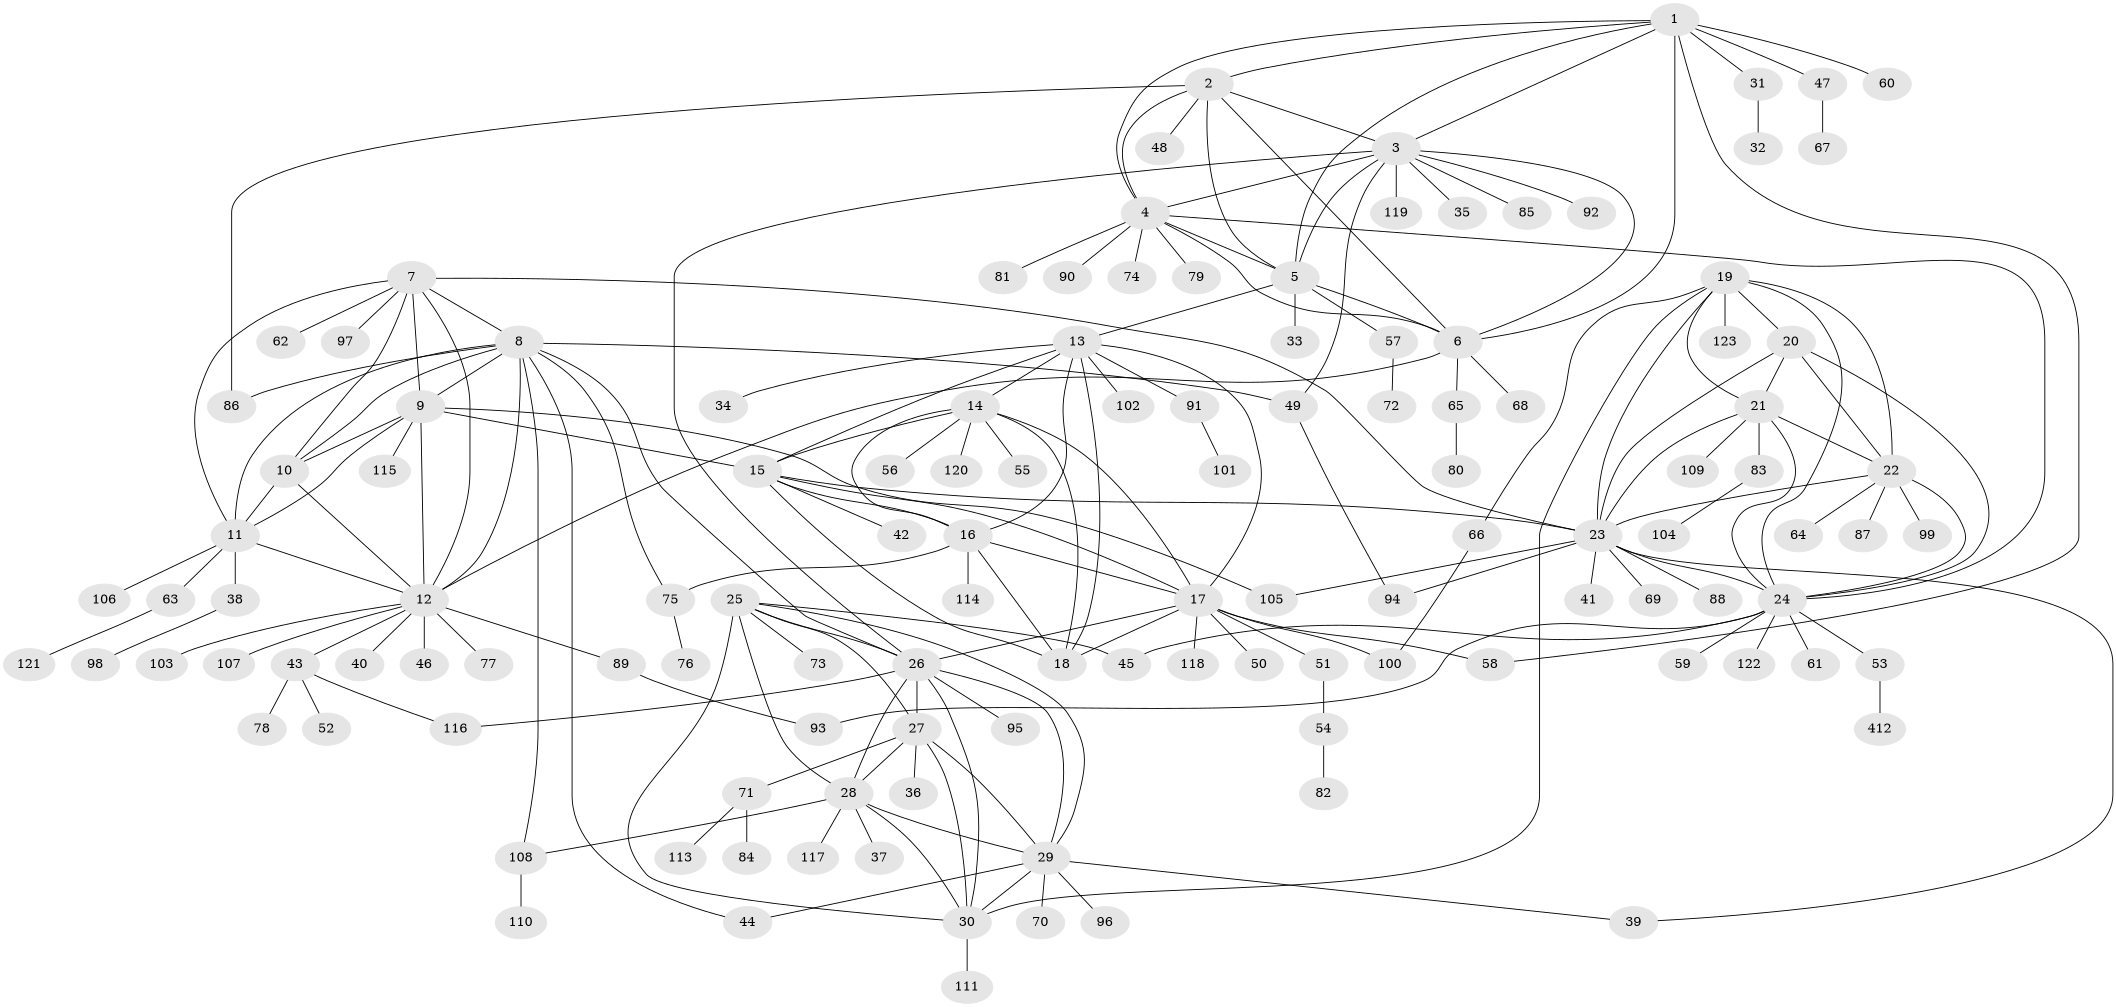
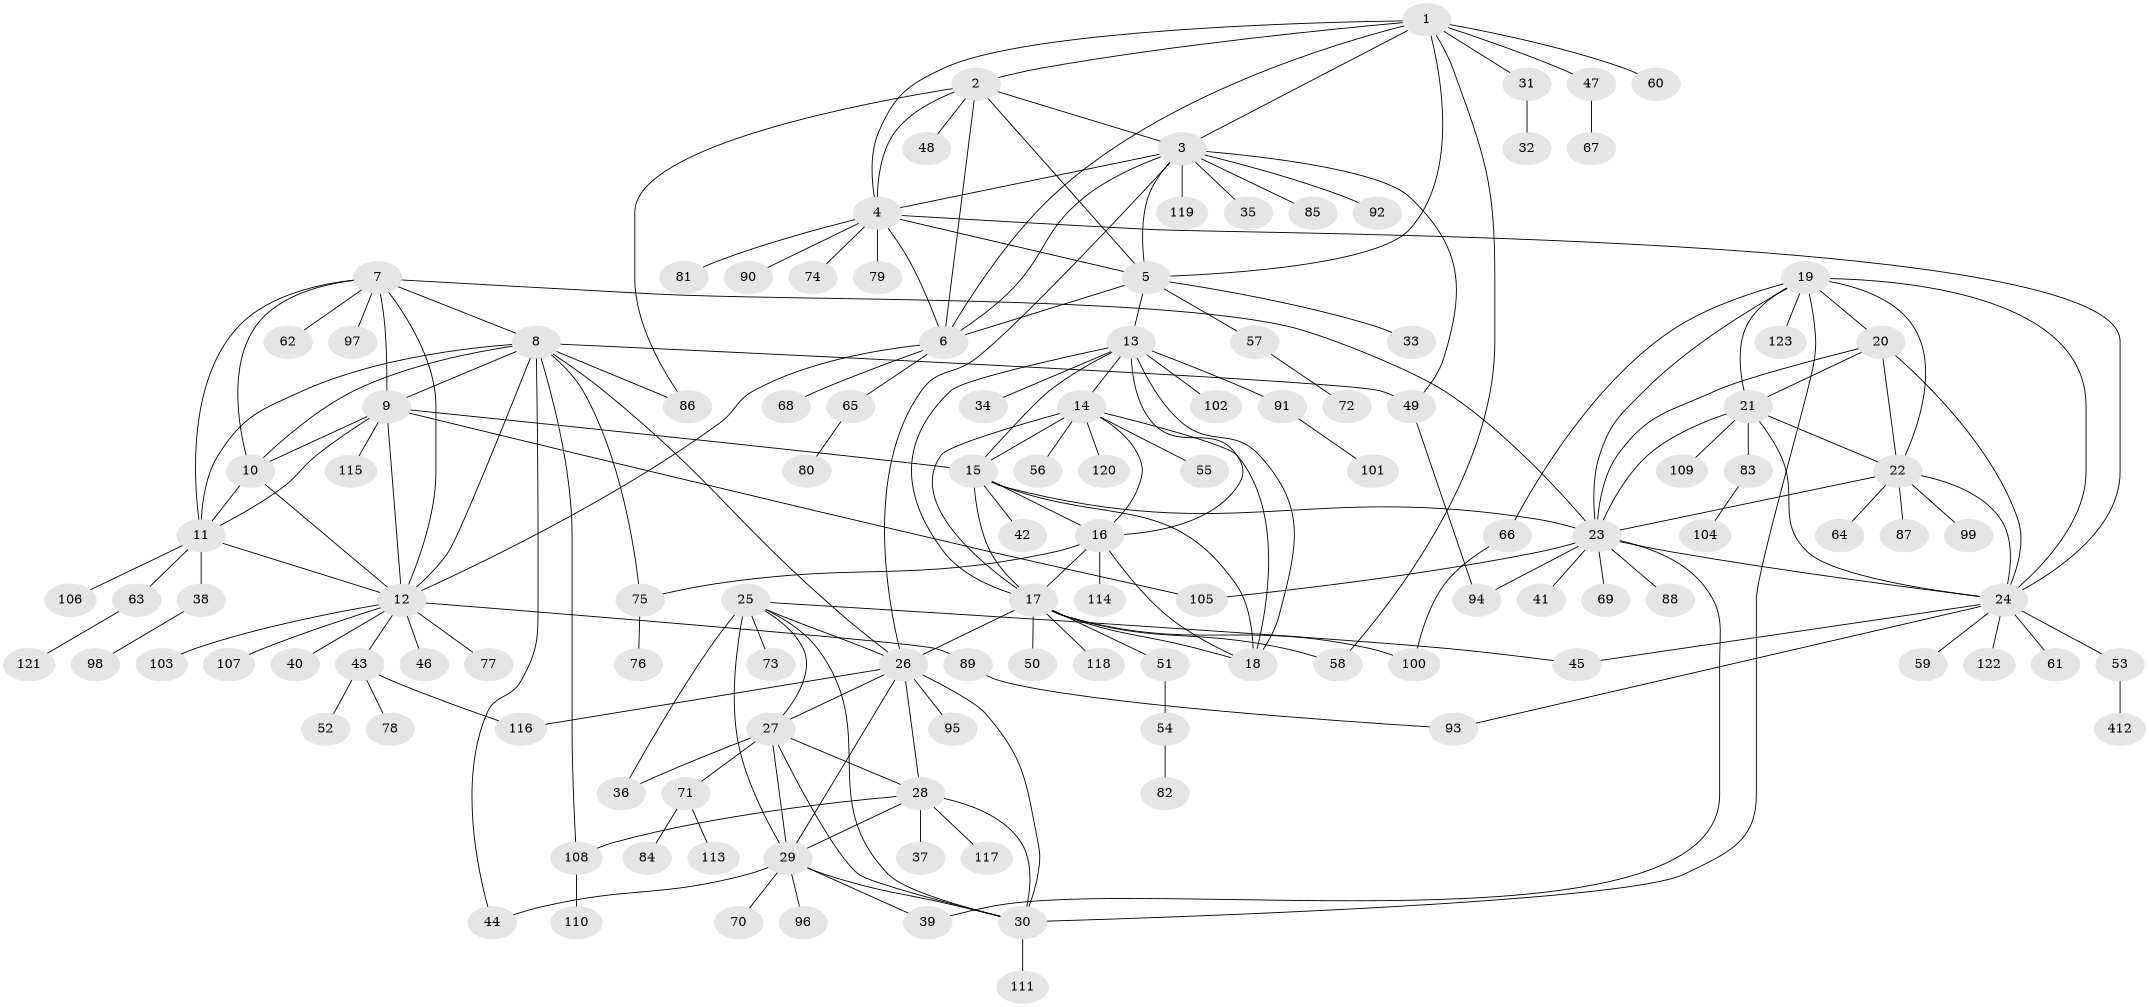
(769, 710) -> (679, 695)
